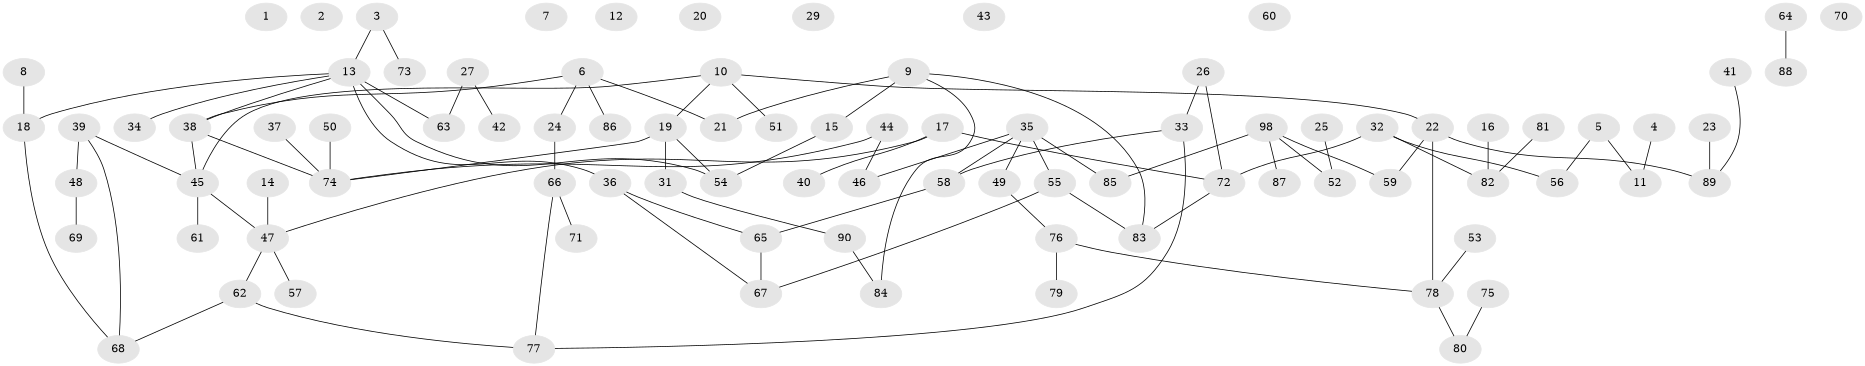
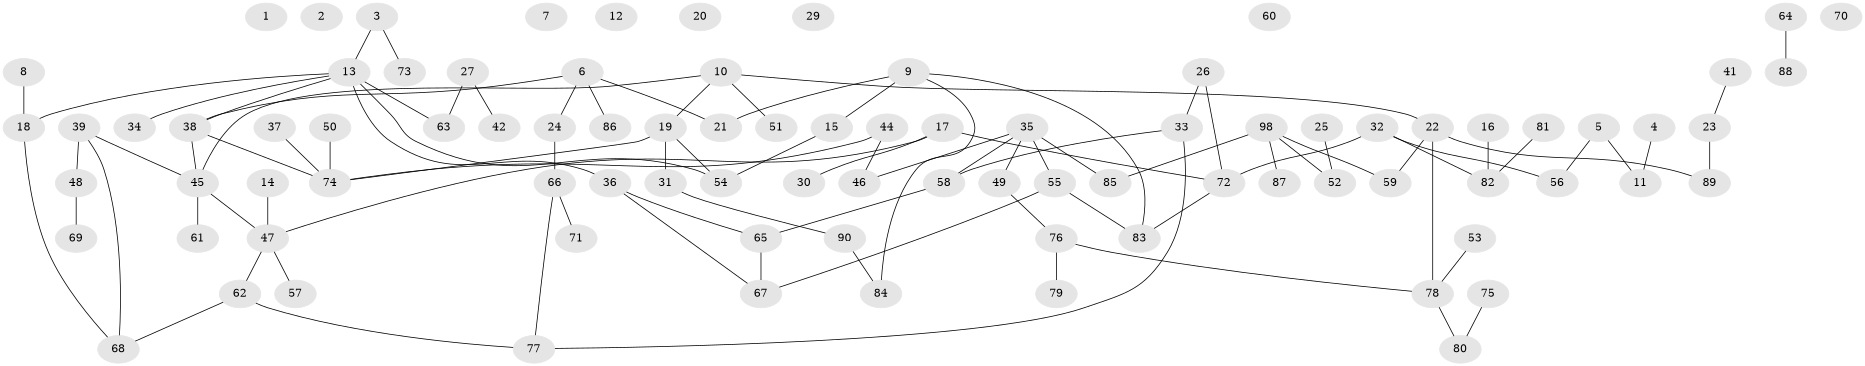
(984, 17) -> none
(1740, 131) -> (1720, 100)
(804, 183) -> (804, 183)
